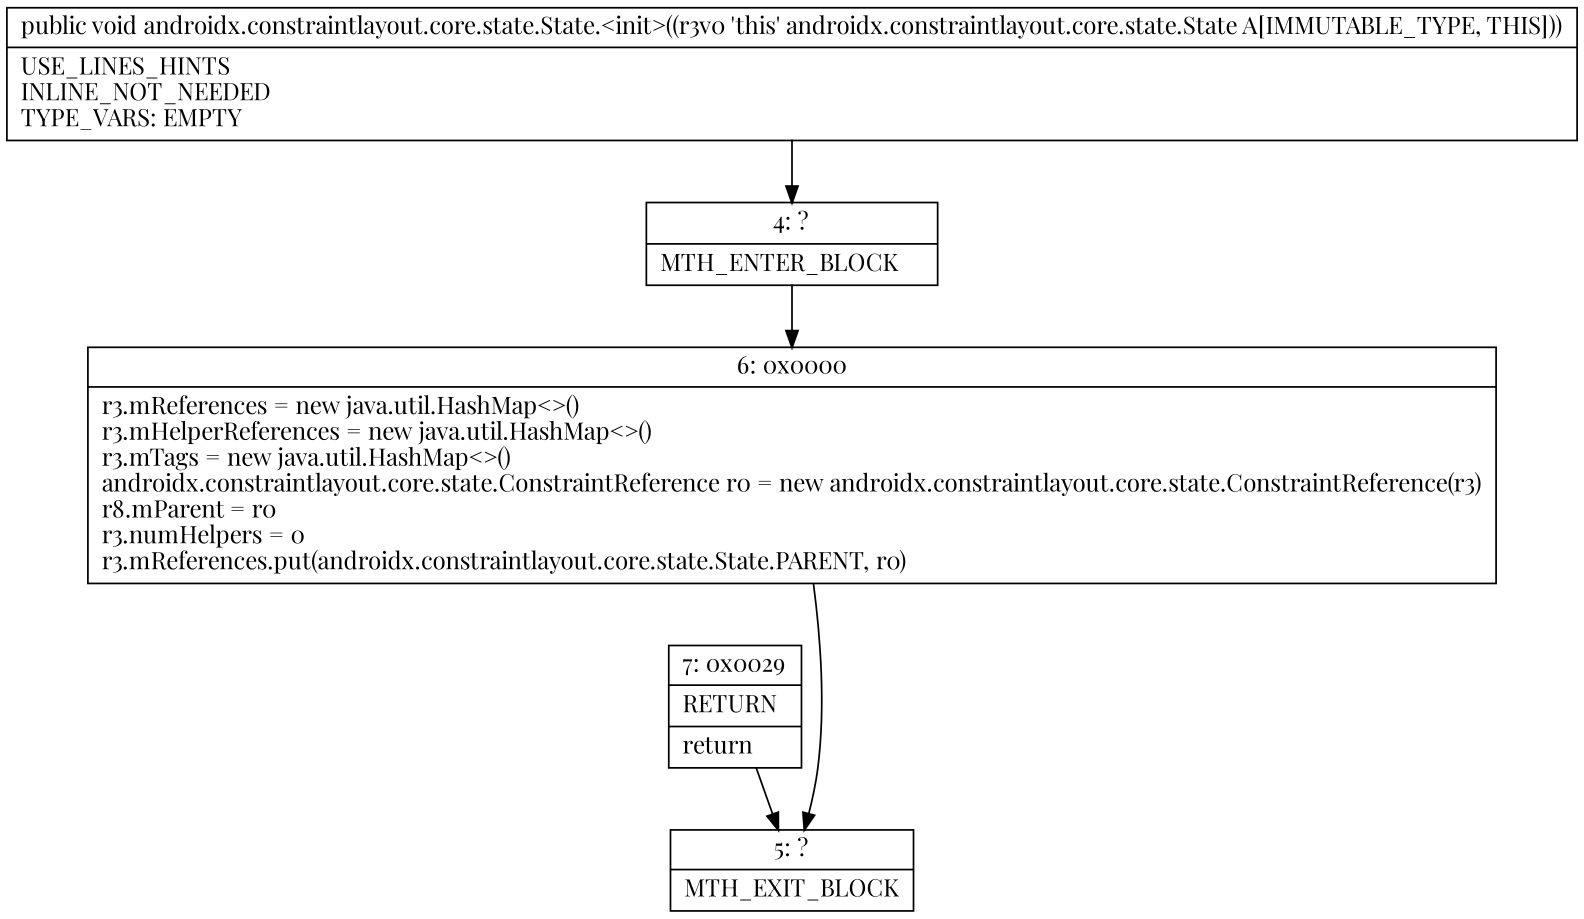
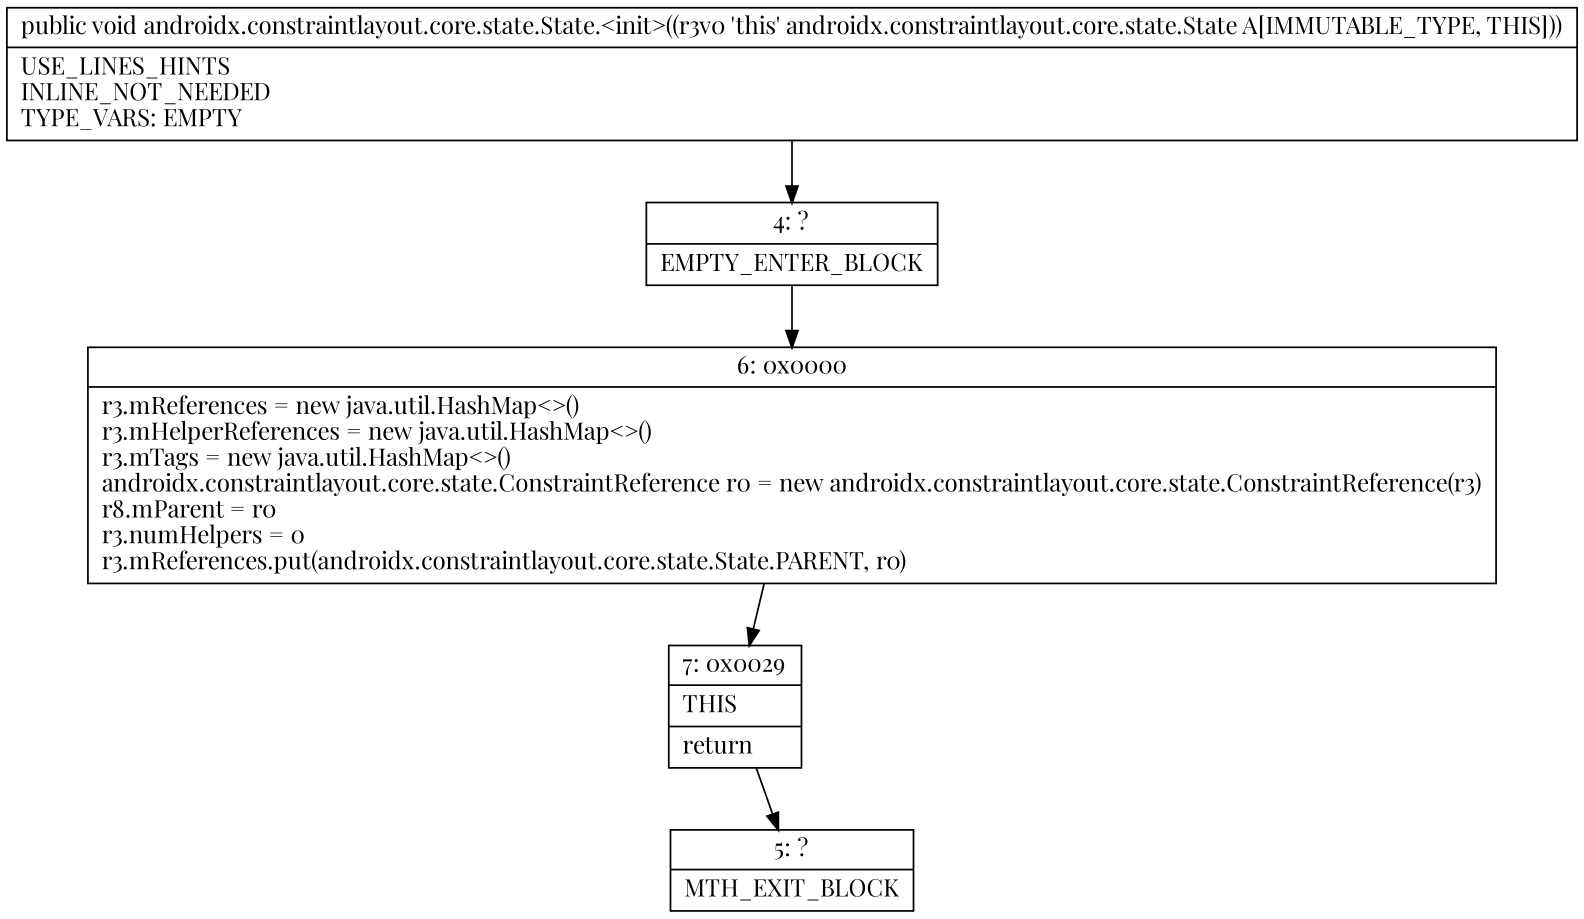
(780, 264) -> (792, 264)
(822, 698) -> (759, 606)
(730, 705) -> (710, 705)
